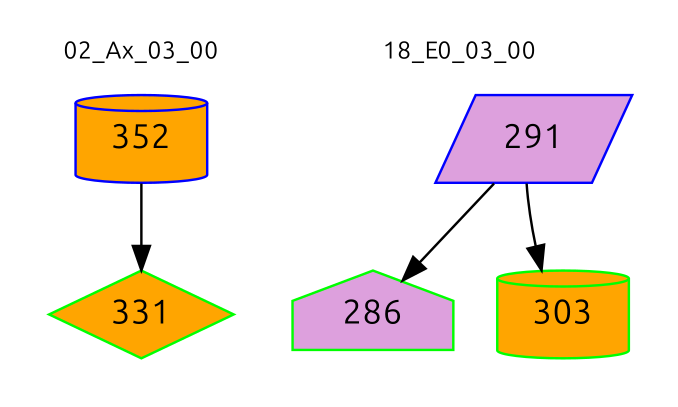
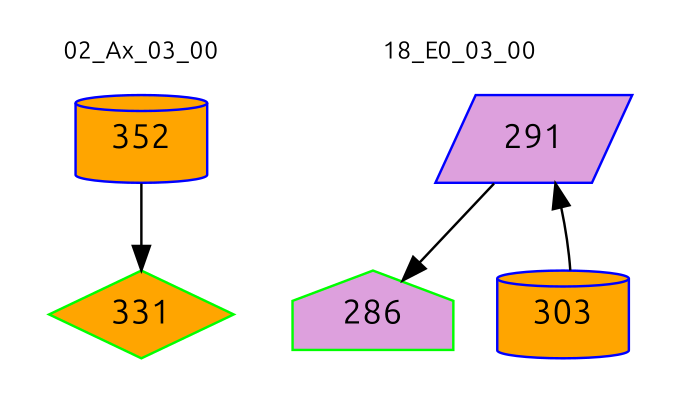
(530, 215) -> (567, 239)
(563, 314) -> (563, 314)
